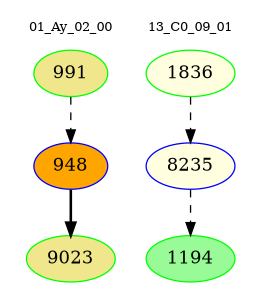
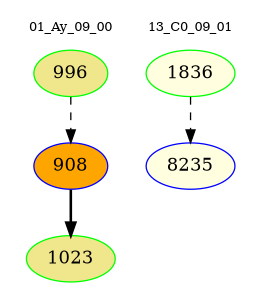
(71, 28) -> (71, 28)
(71, 73) -> (71, 73)
(71, 166) -> (71, 166)
(71, 259) -> (71, 259)
(191, 259) -> none
